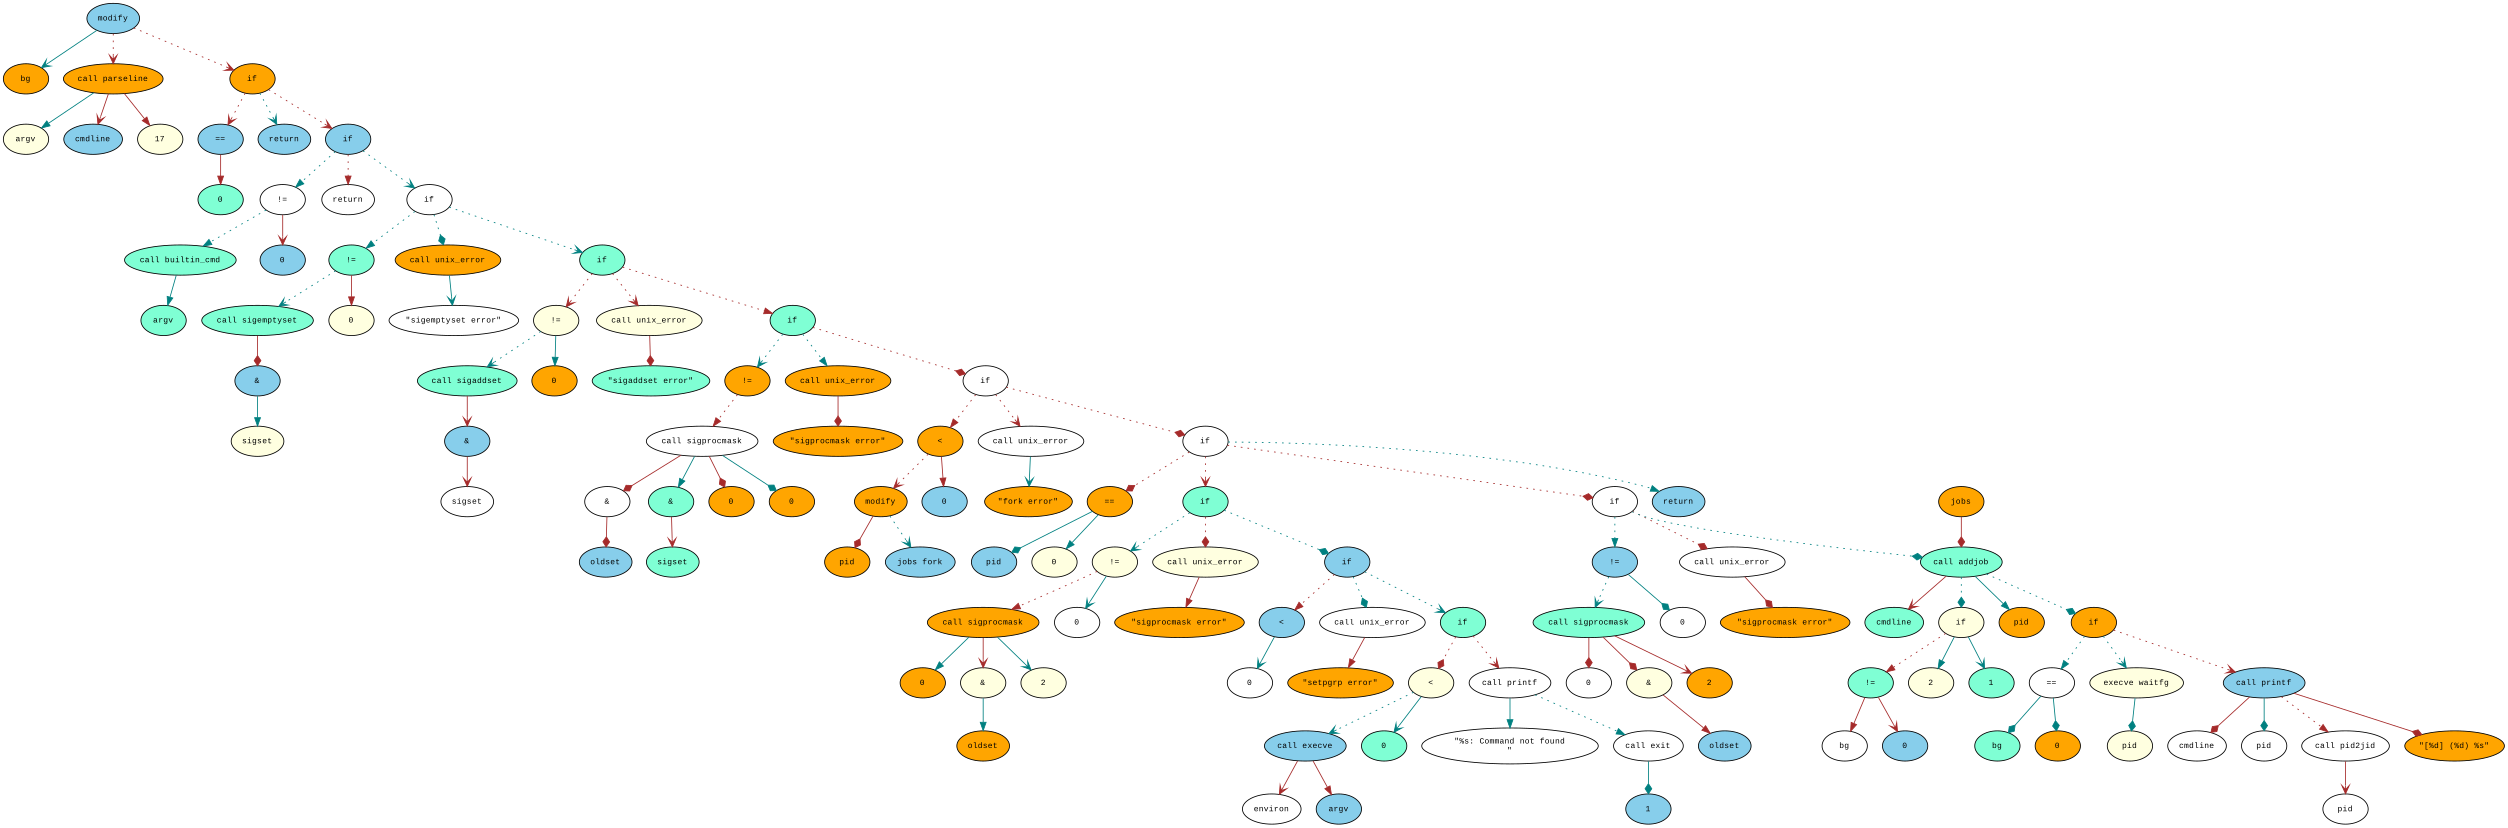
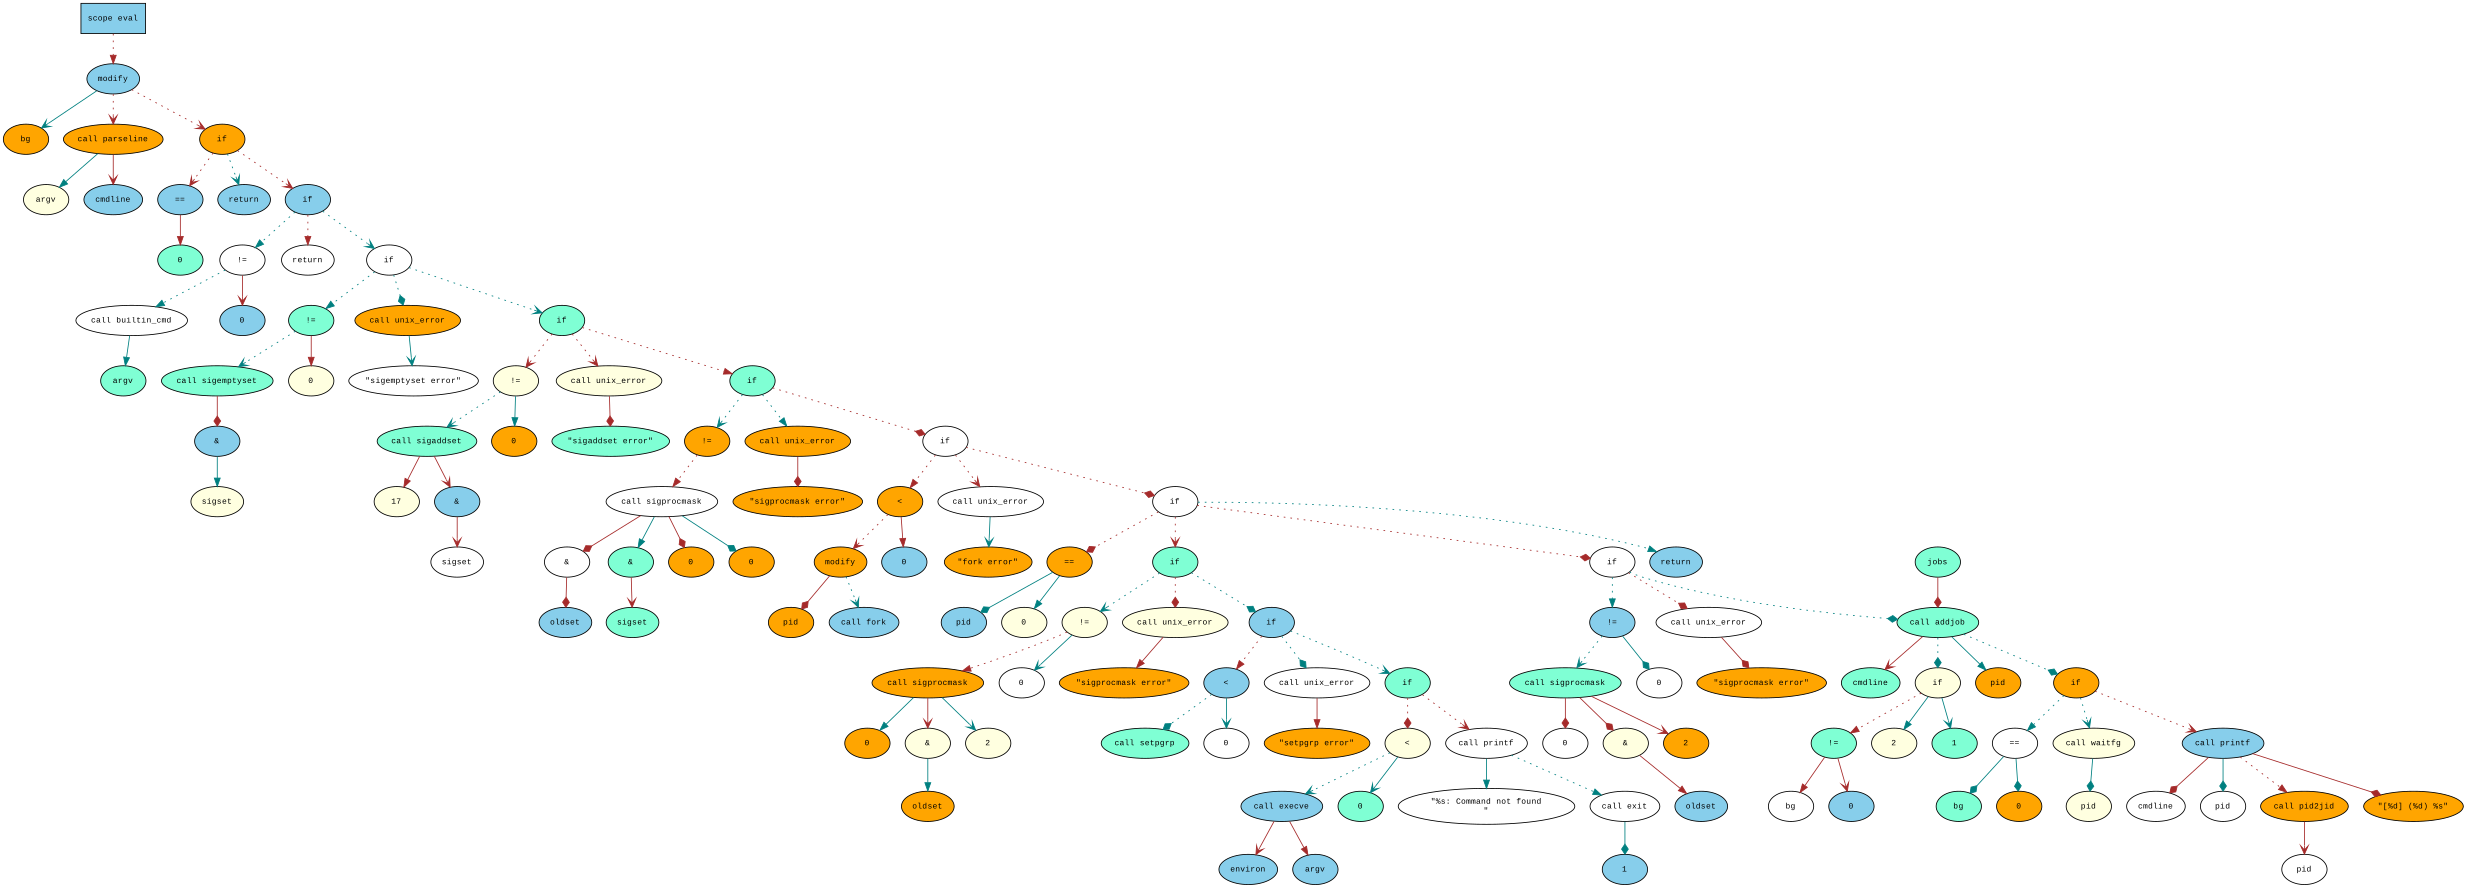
none -> (113, 18)
(134, 106) -> (414, 468)
(180, 260) -> (132, 320)
(1961, 502) -> (1938, 562)
(920, 562) -> (864, 622)
(2137, 683) -> (2094, 743)
none -> (1145, 743)
(2346, 746) -> (2304, 806)
(1272, 809) -> (1248, 869)
